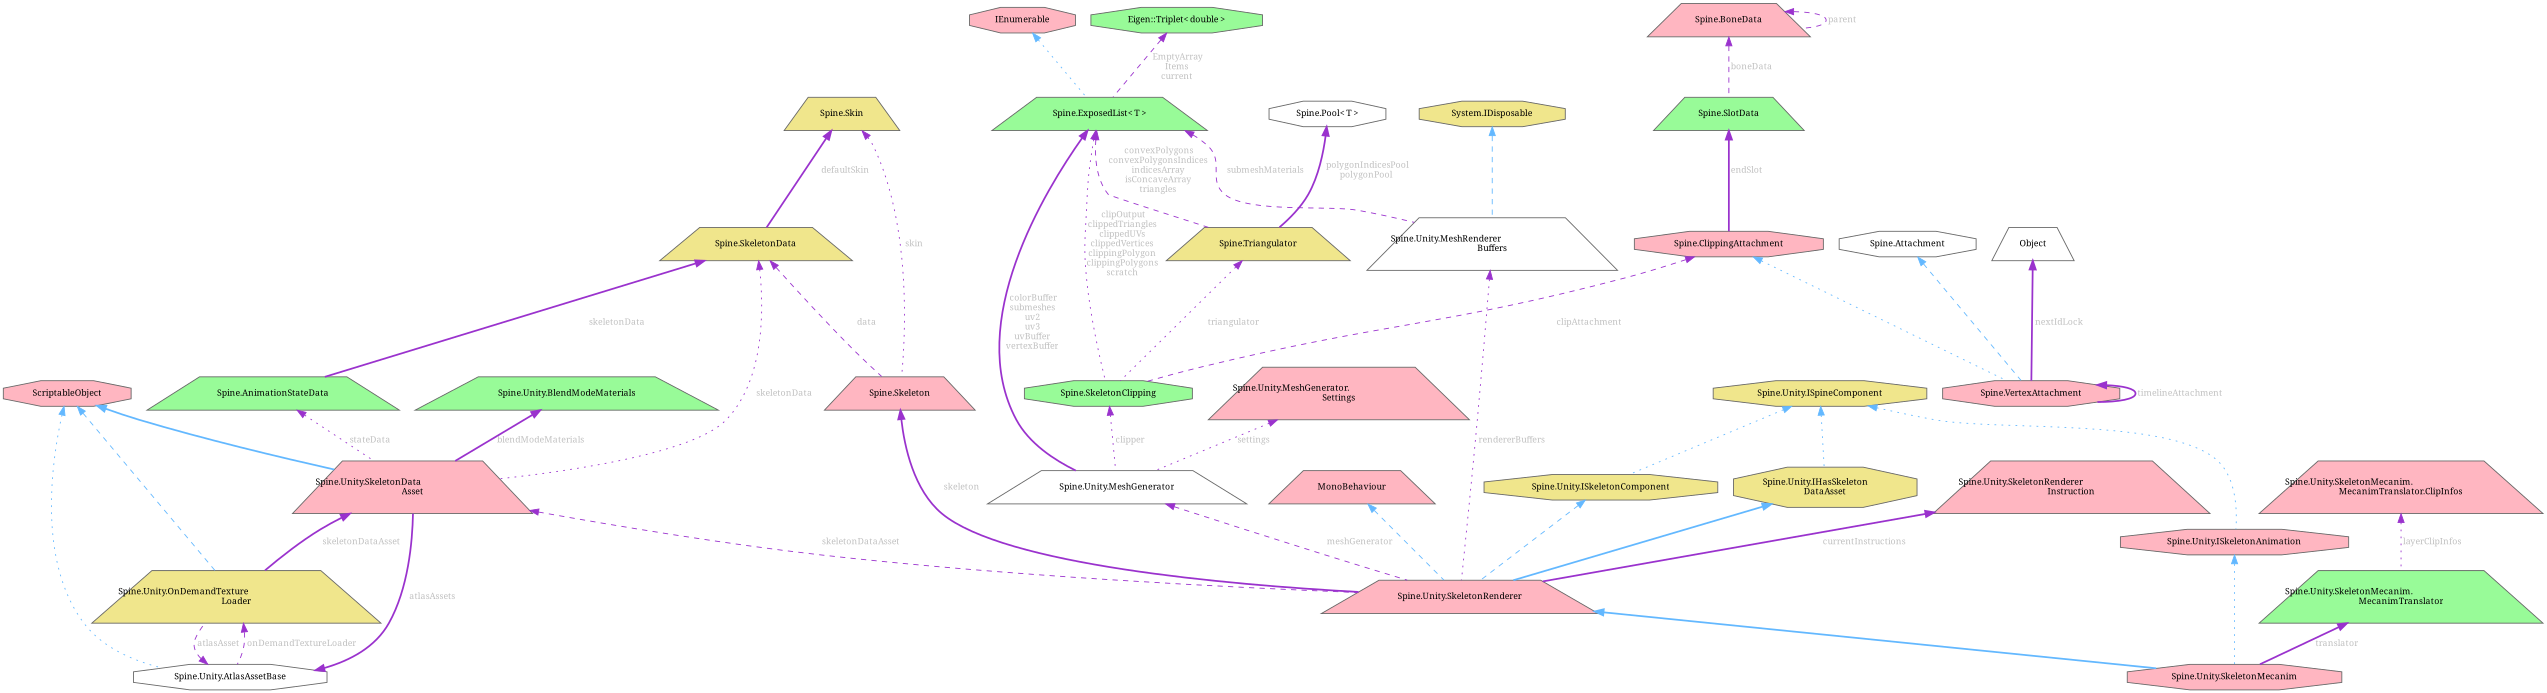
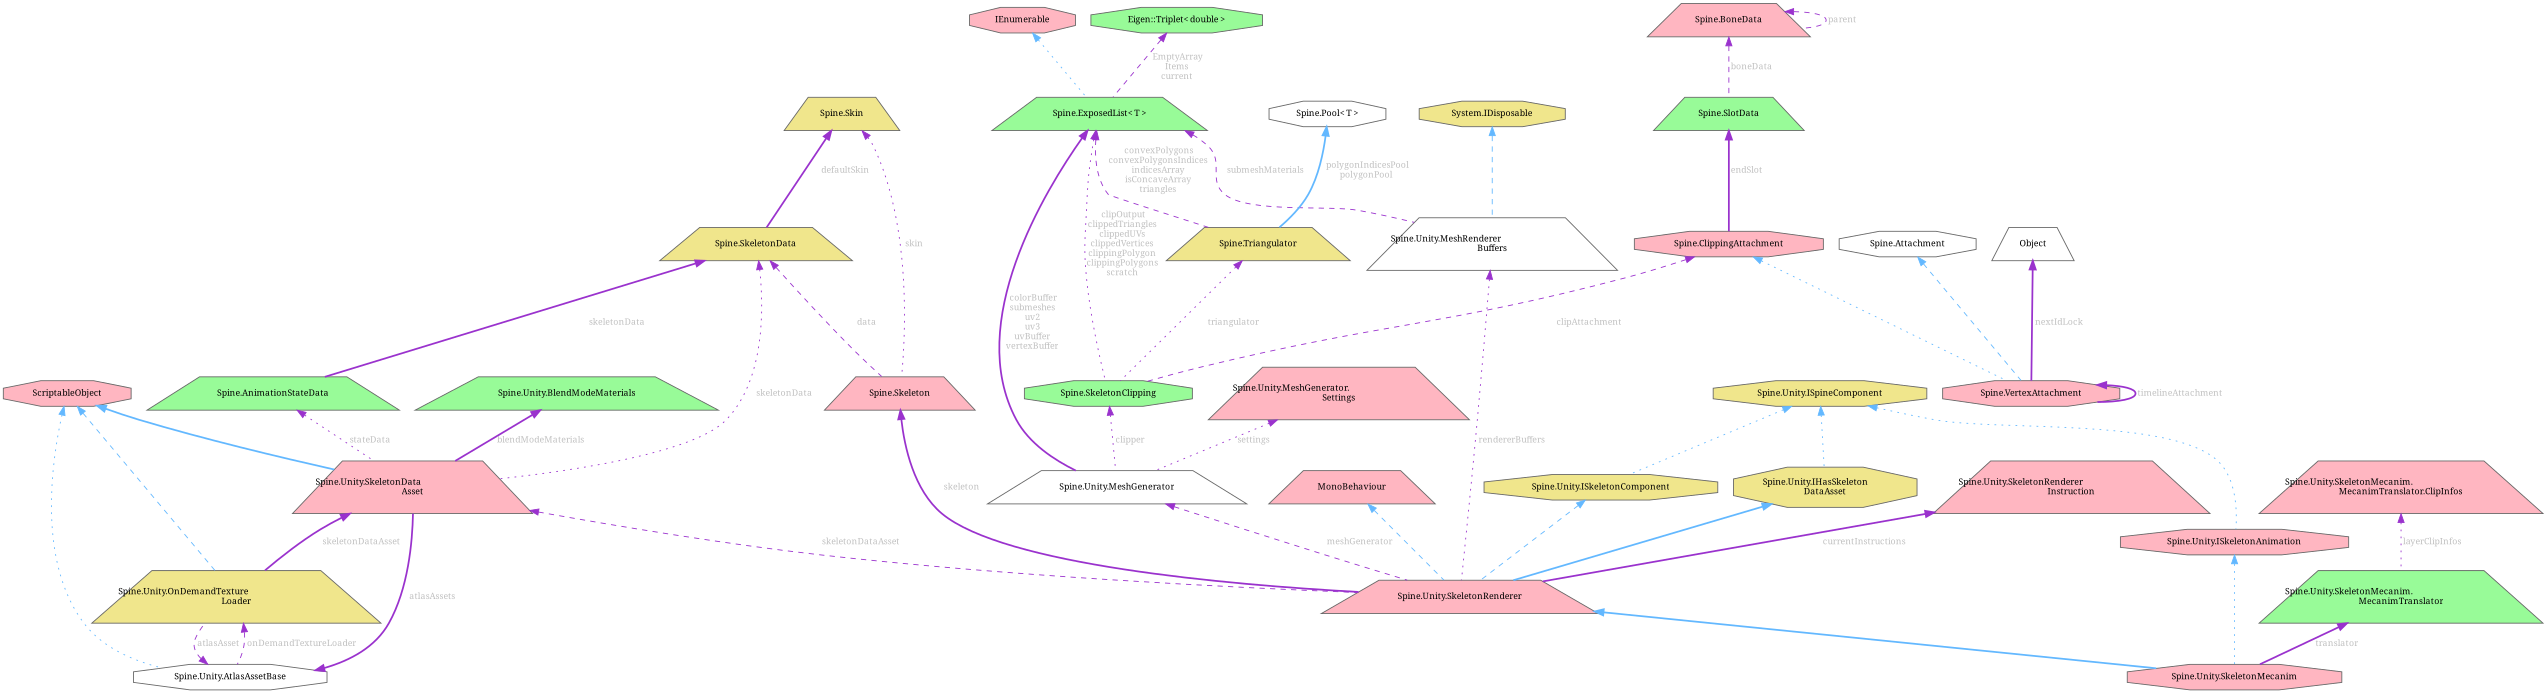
(1312, 187) -> (1312, 187)
